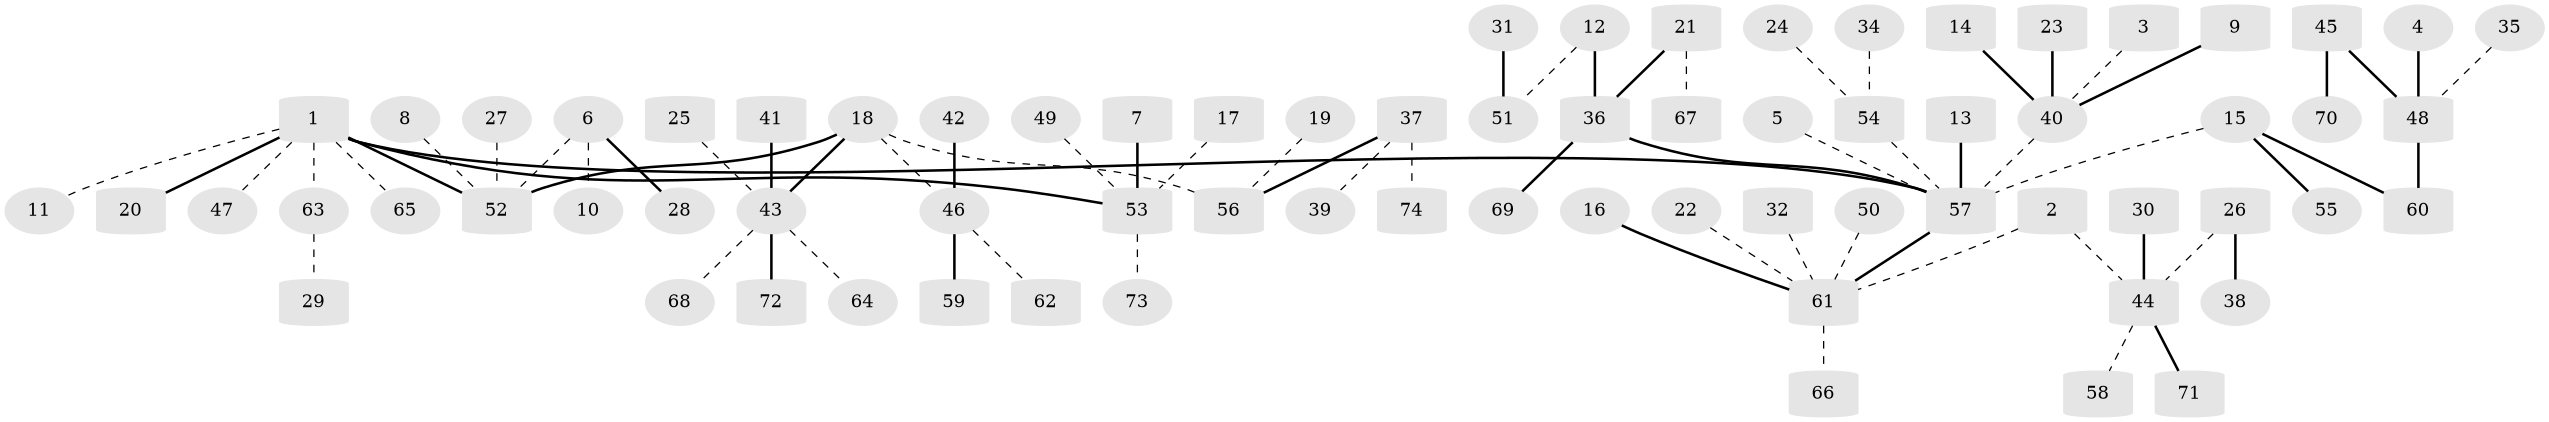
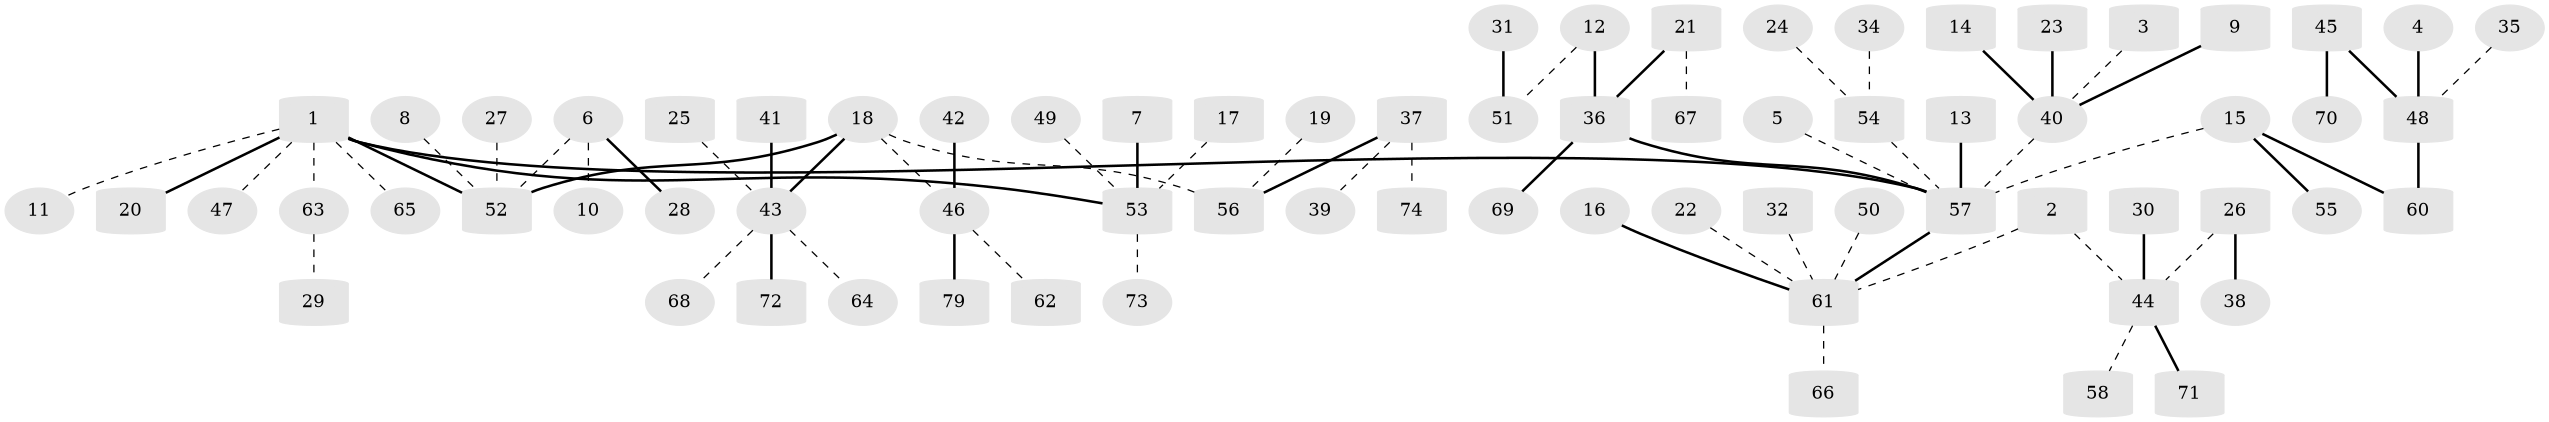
(954, 302) -> (954, 302)
